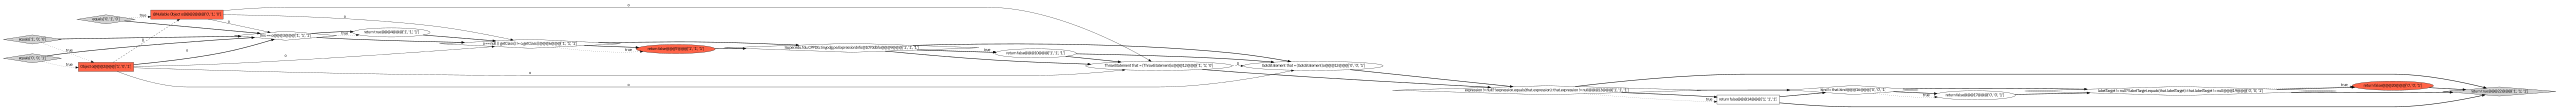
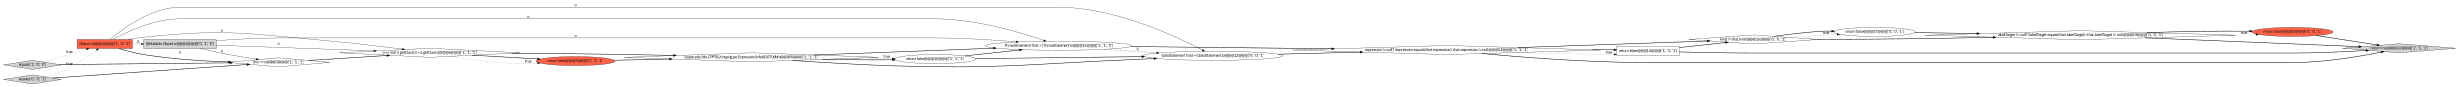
(187, 15) -> (180, 44)
(106, 19) -> none
(391, 32) -> none
